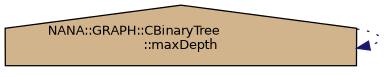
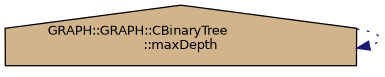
(181, 39) -> (181, 39)
